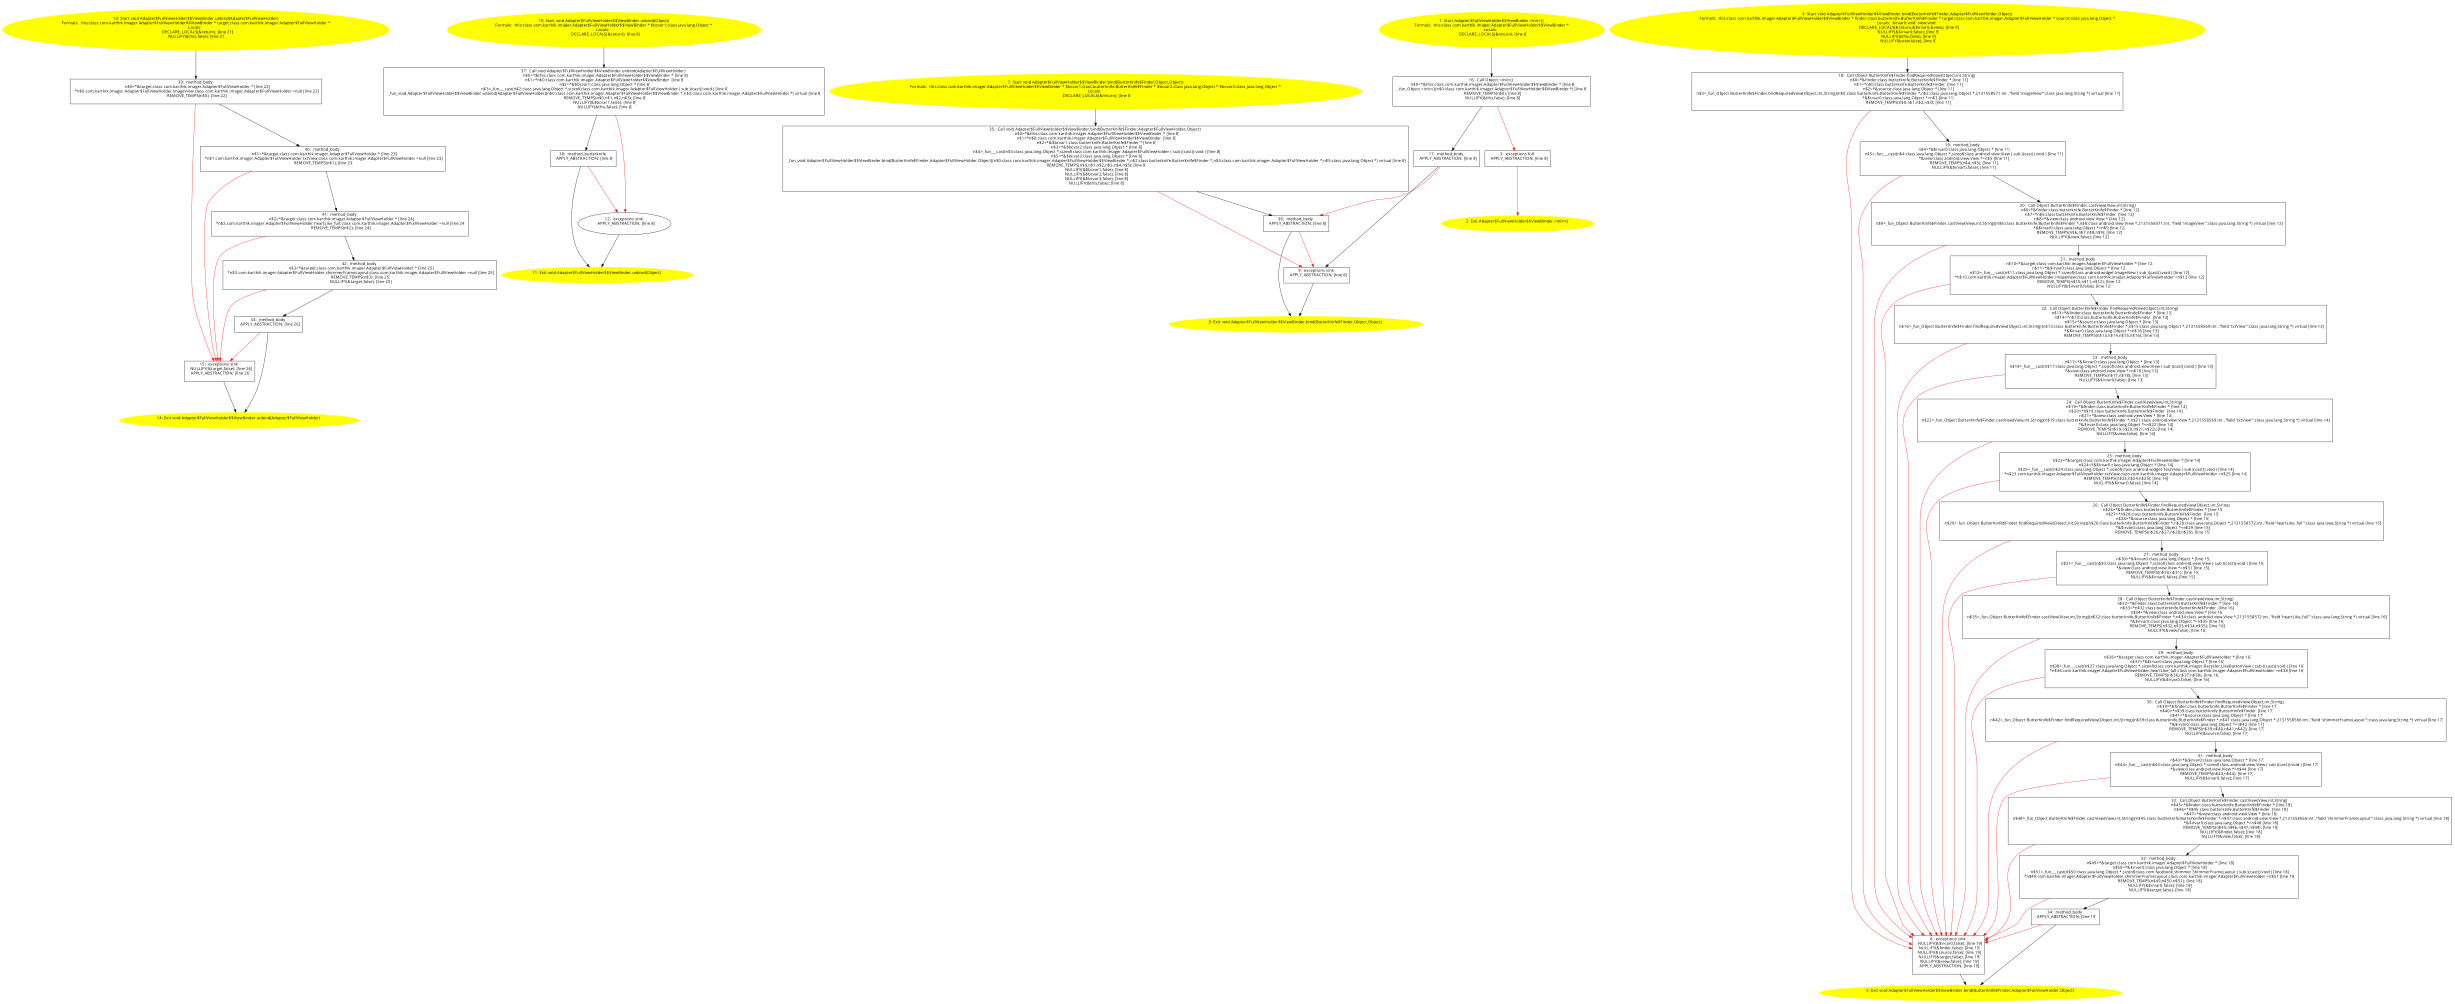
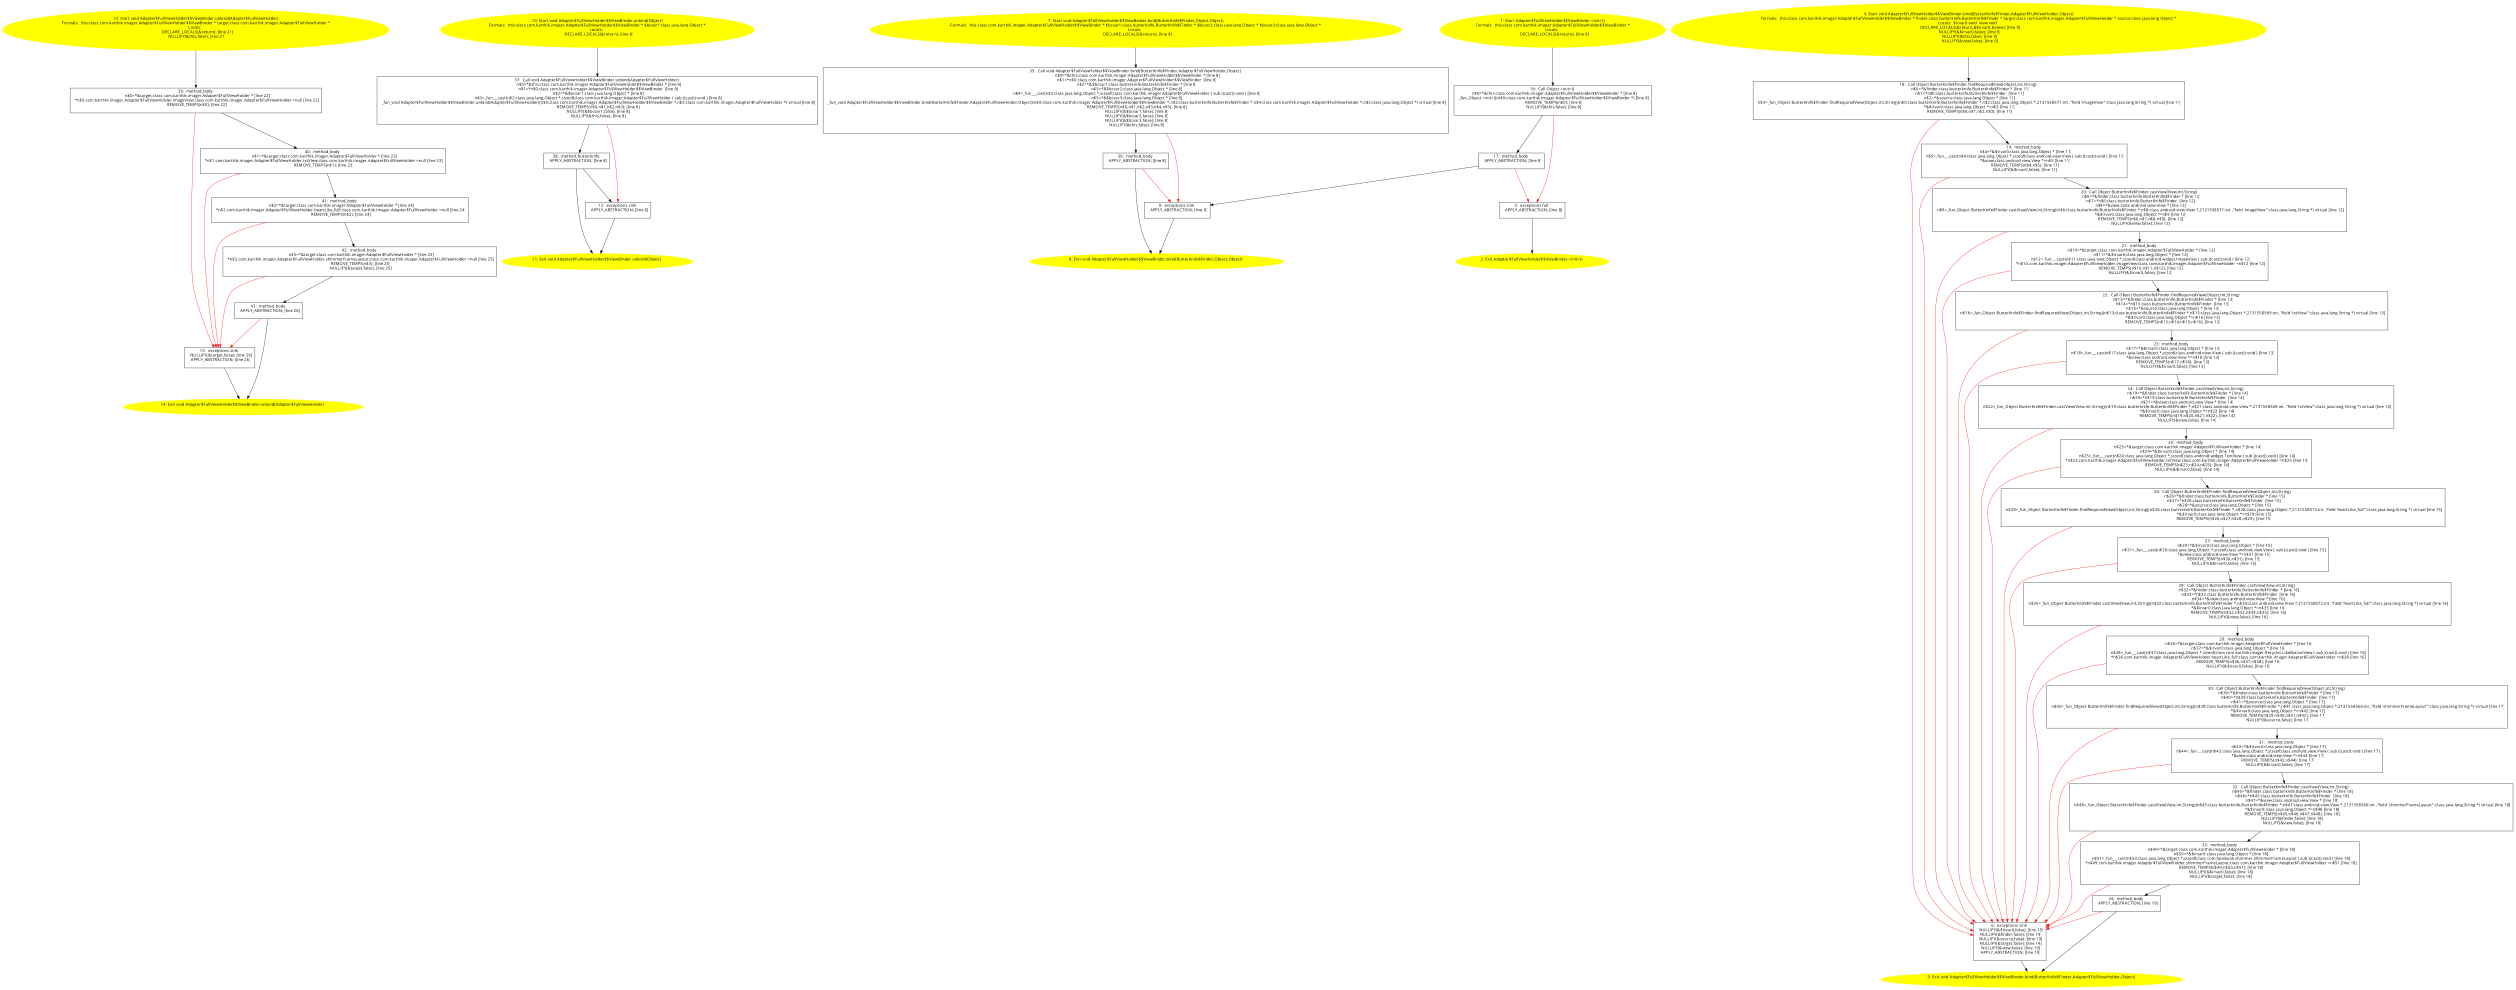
(602, 188) -> (596, 184)
(1518, 190) -> (1532, 234)
(1386, 199) -> (1521, 184)
(625, 224) -> (618, 210)
